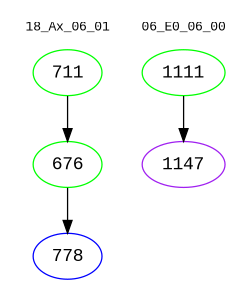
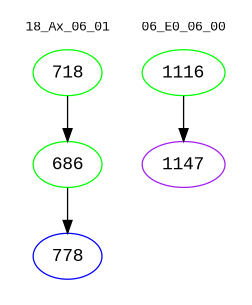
(68, 73) -> (68, 73)
(184, 73) -> (184, 73)
(68, 164) -> (68, 164)
